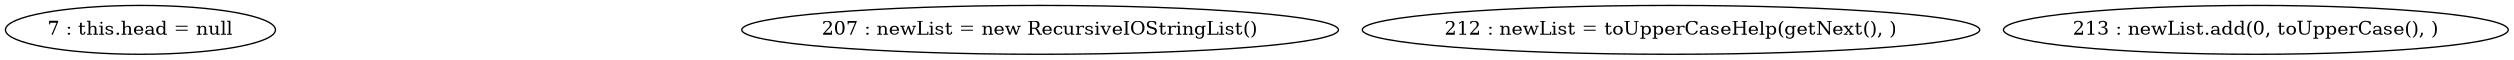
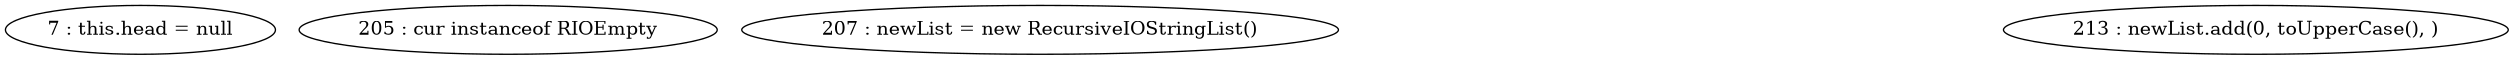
none -> (508, 30)
(1671, 30) -> none
